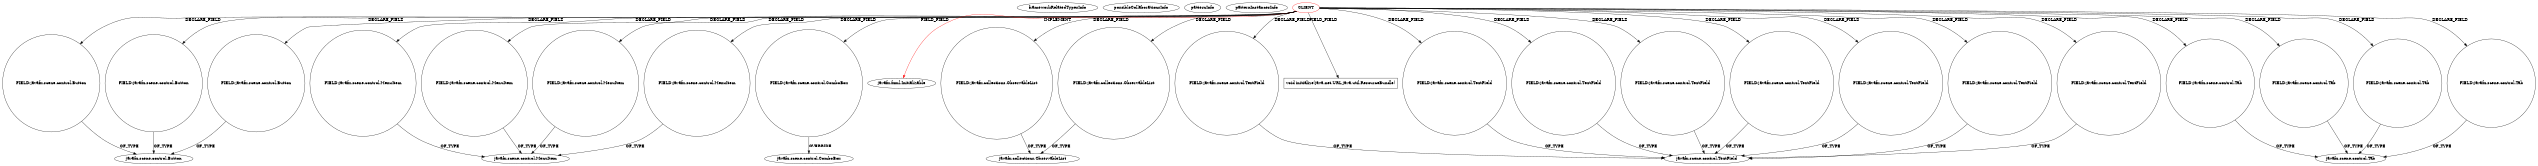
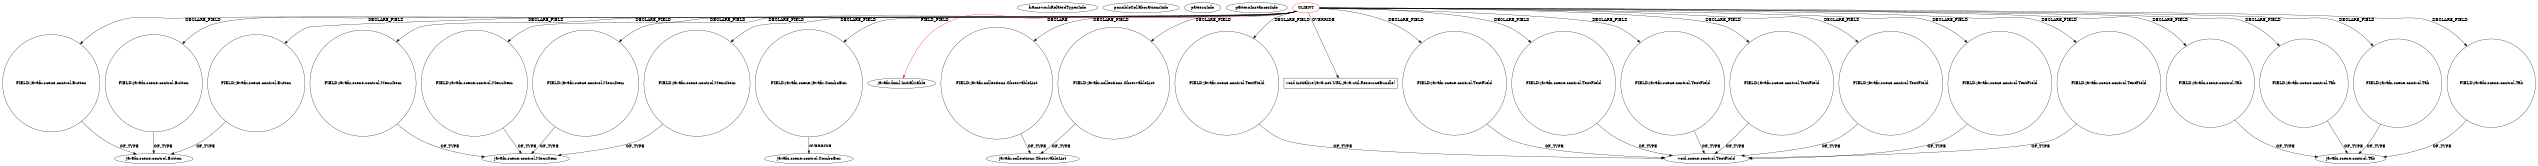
(1058, 20) -> (1058, 20)
(1323, 20) -> (1323, 20)
(809, 83) -> (809, 83)
(1707, 159) -> (1707, 159)
